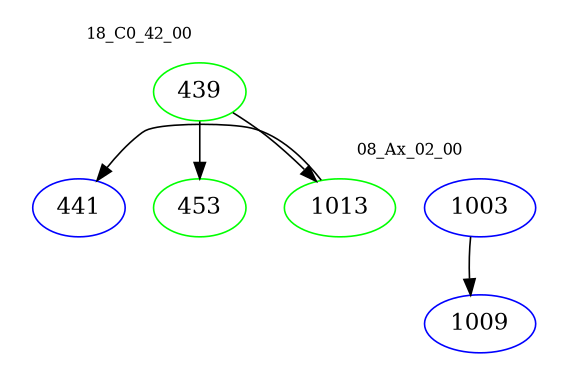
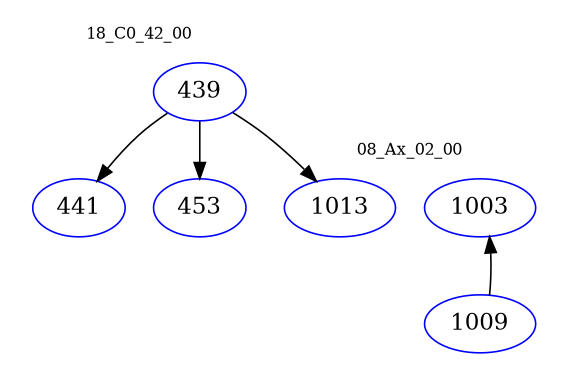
(200, 92) -> (200, 92)
(216, 125) -> (135, 138)
(200, 208) -> (200, 208)
(340, 208) -> (340, 208)
(469, 258) -> (491, 274)
